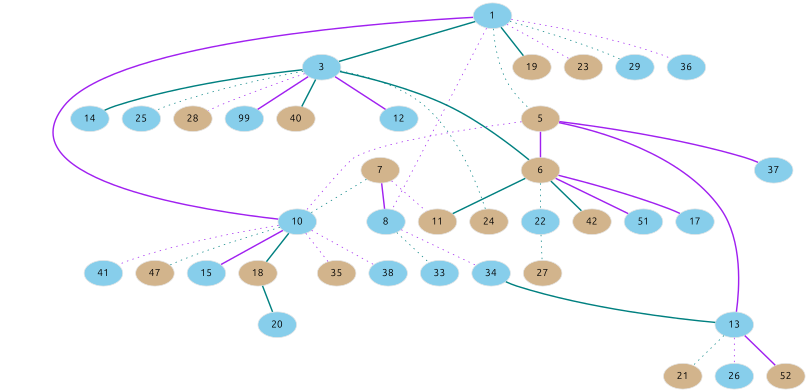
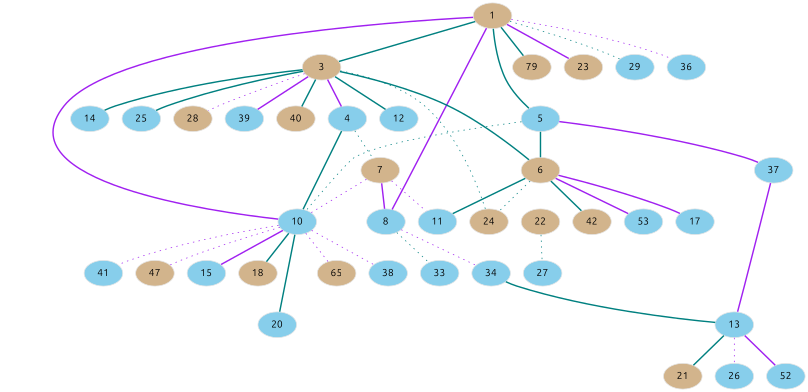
(493, 16) -> (493, 16)
(538, 41) -> (538, 41)
(322, 67) -> (322, 67)
(532, 67) -> (532, 67)
(503, 72) -> (503, 72)
(229, 88) -> (229, 88)
(360, 93) -> (360, 93)
(442, 114) -> (442, 114)
(244, 119) -> (244, 119)
none -> (347, 119)
(540, 119) -> (540, 119)
(402, 142) -> (402, 142)
(540, 145) -> (540, 145)
(693, 180) -> (754, 247)
(339, 196) -> (339, 196)
(540, 196) -> (515, 196)
(437, 222) -> (437, 222)
(540, 222) -> (540, 222)
(643, 222) -> (643, 222)
(224, 245) -> (224, 245)
(337, 273) -> (337, 273)
(543, 273) -> (543, 273)
(268, 299) -> (287, 273)
(709, 350) -> (709, 350)
(786, 376) -> (786, 376)
